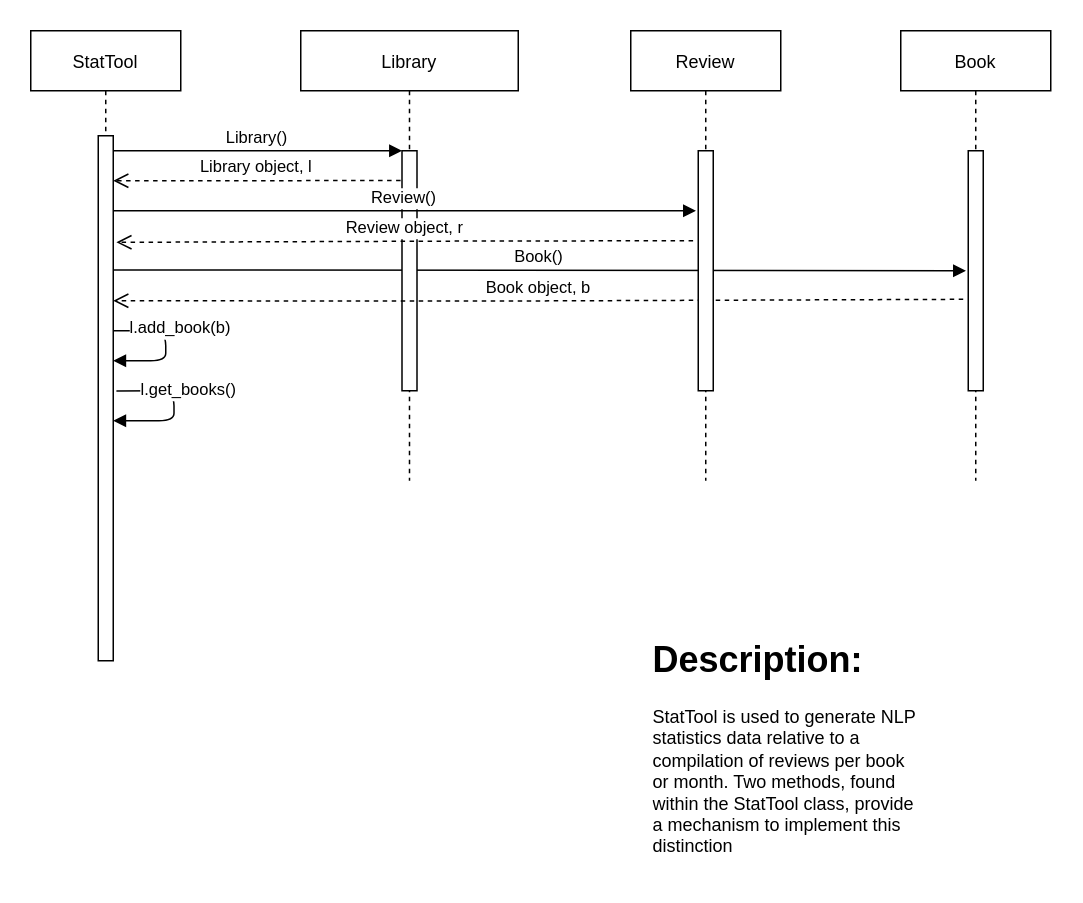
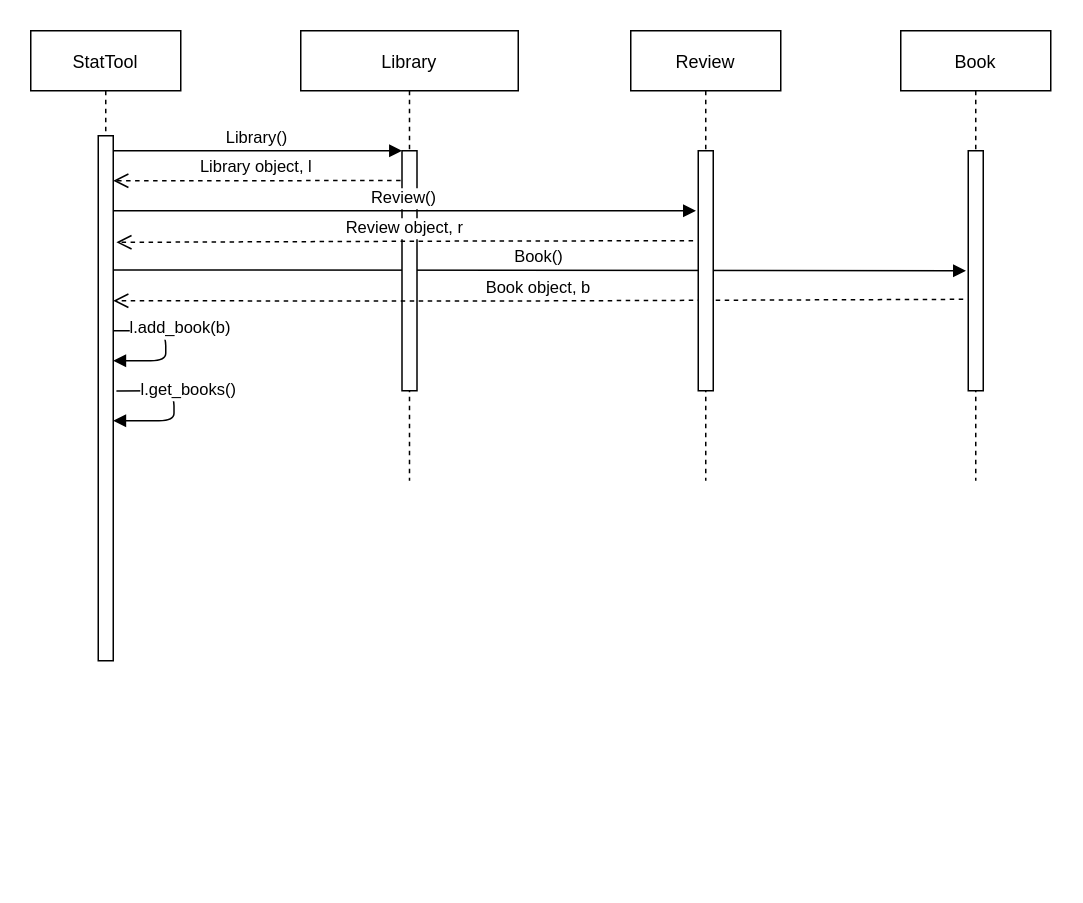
(788, 751) -> none
